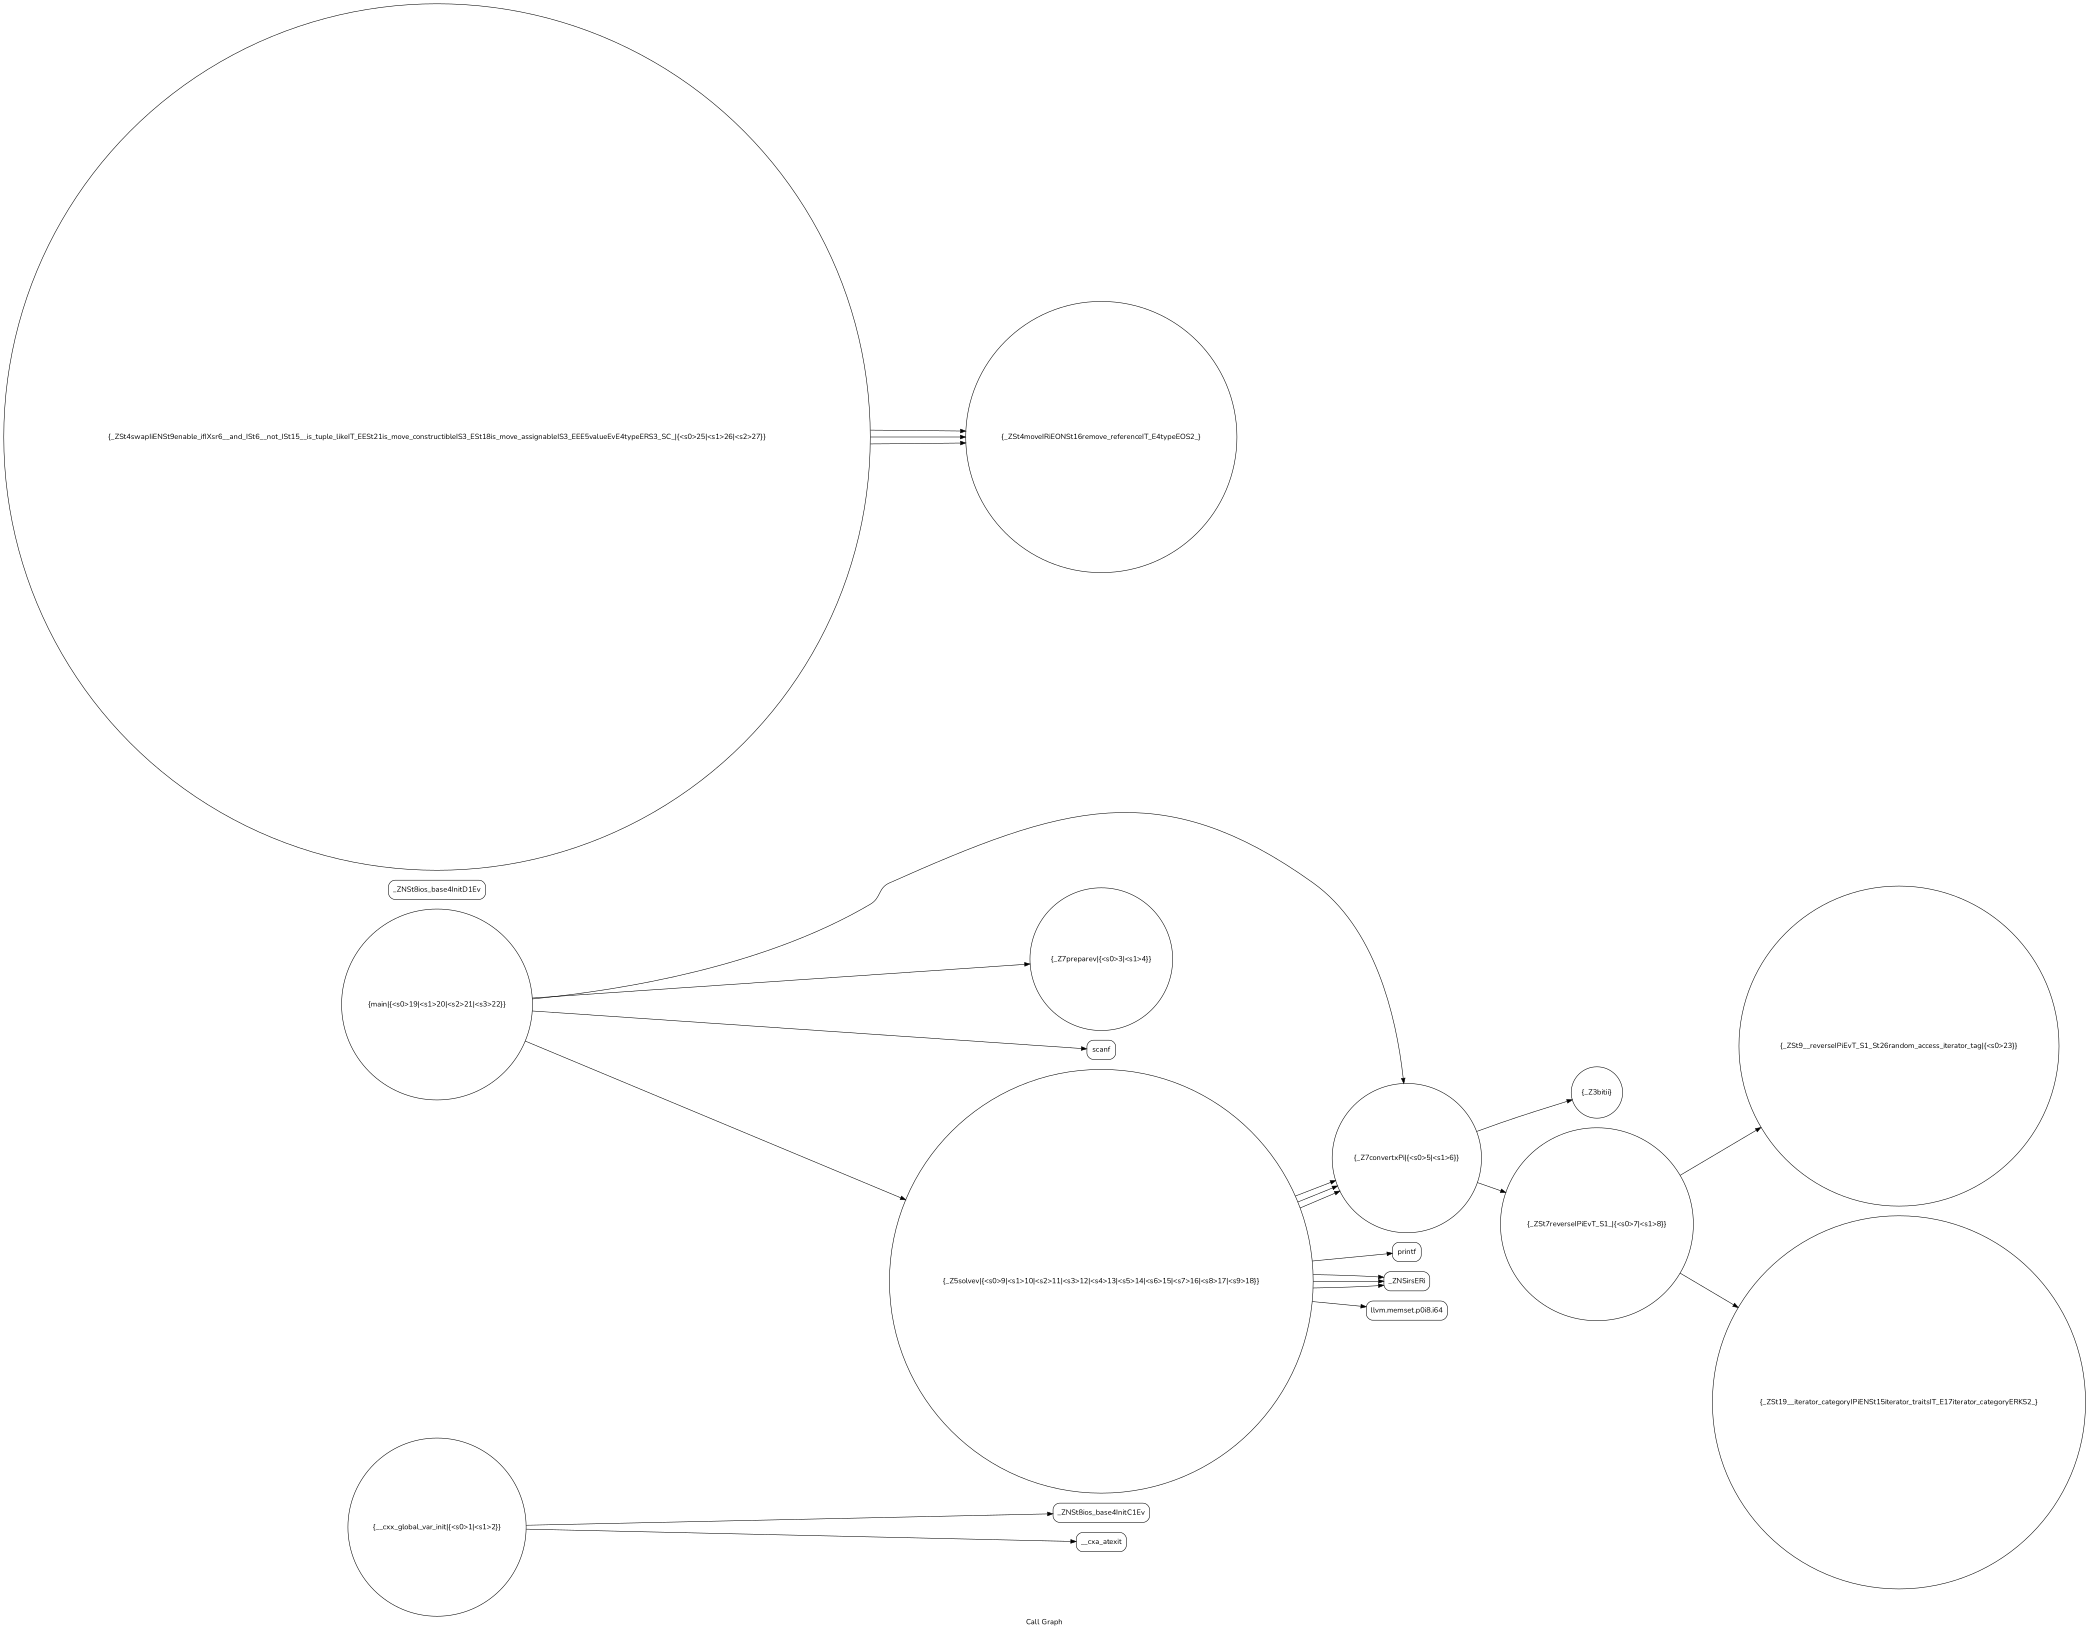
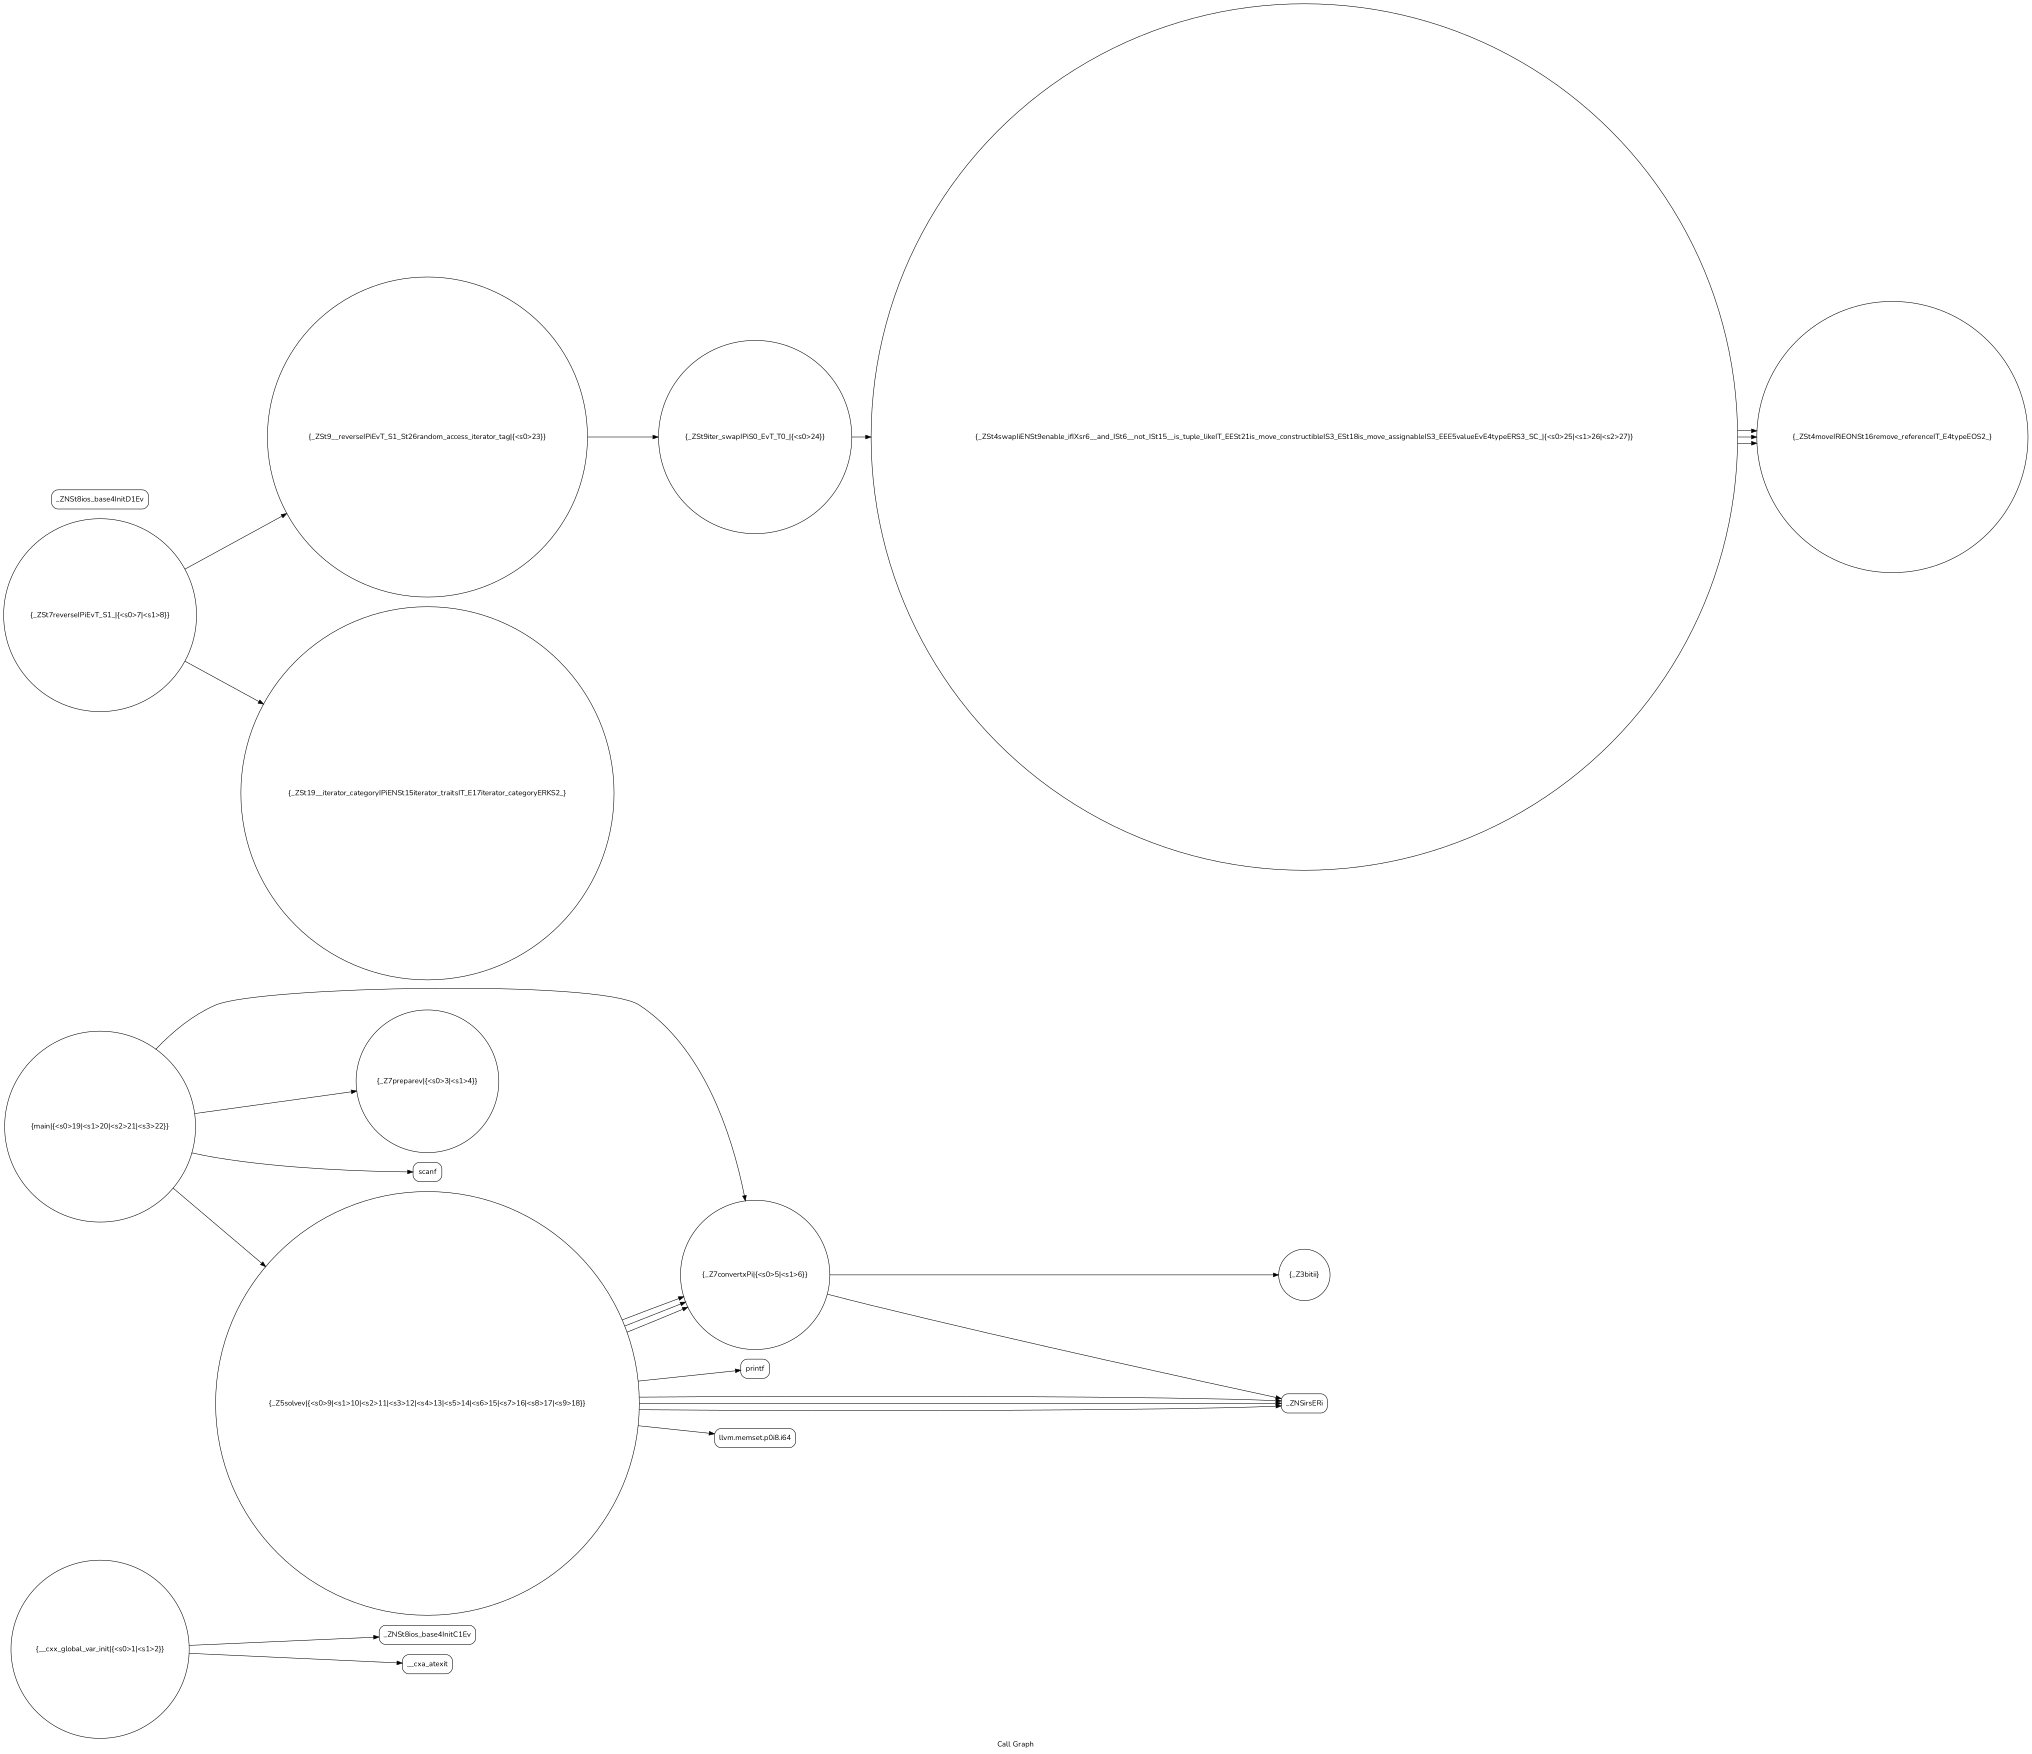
none -> (755, 437)
(1489, 1187) -> (1051, 1348)
